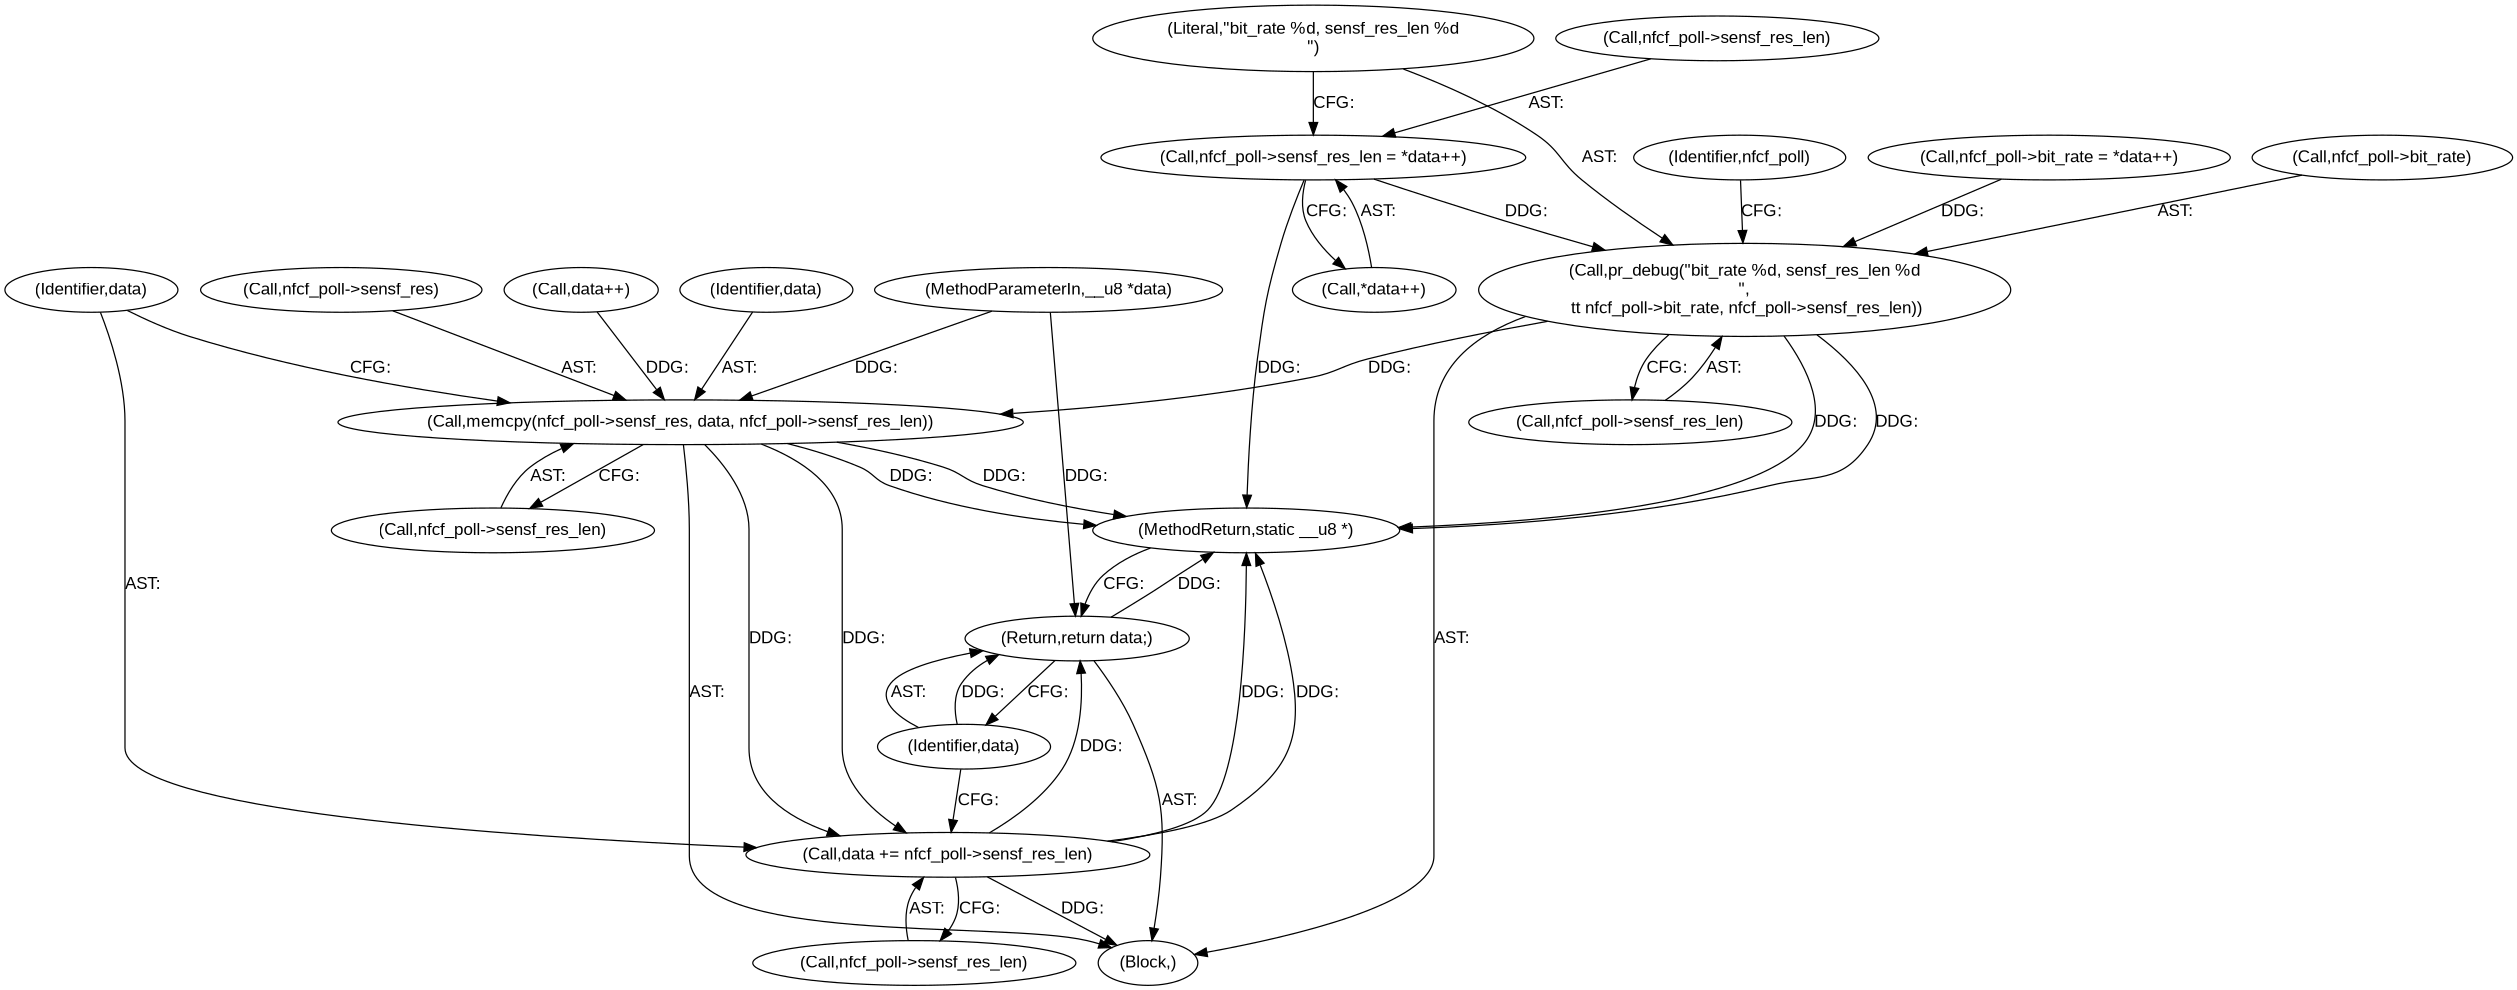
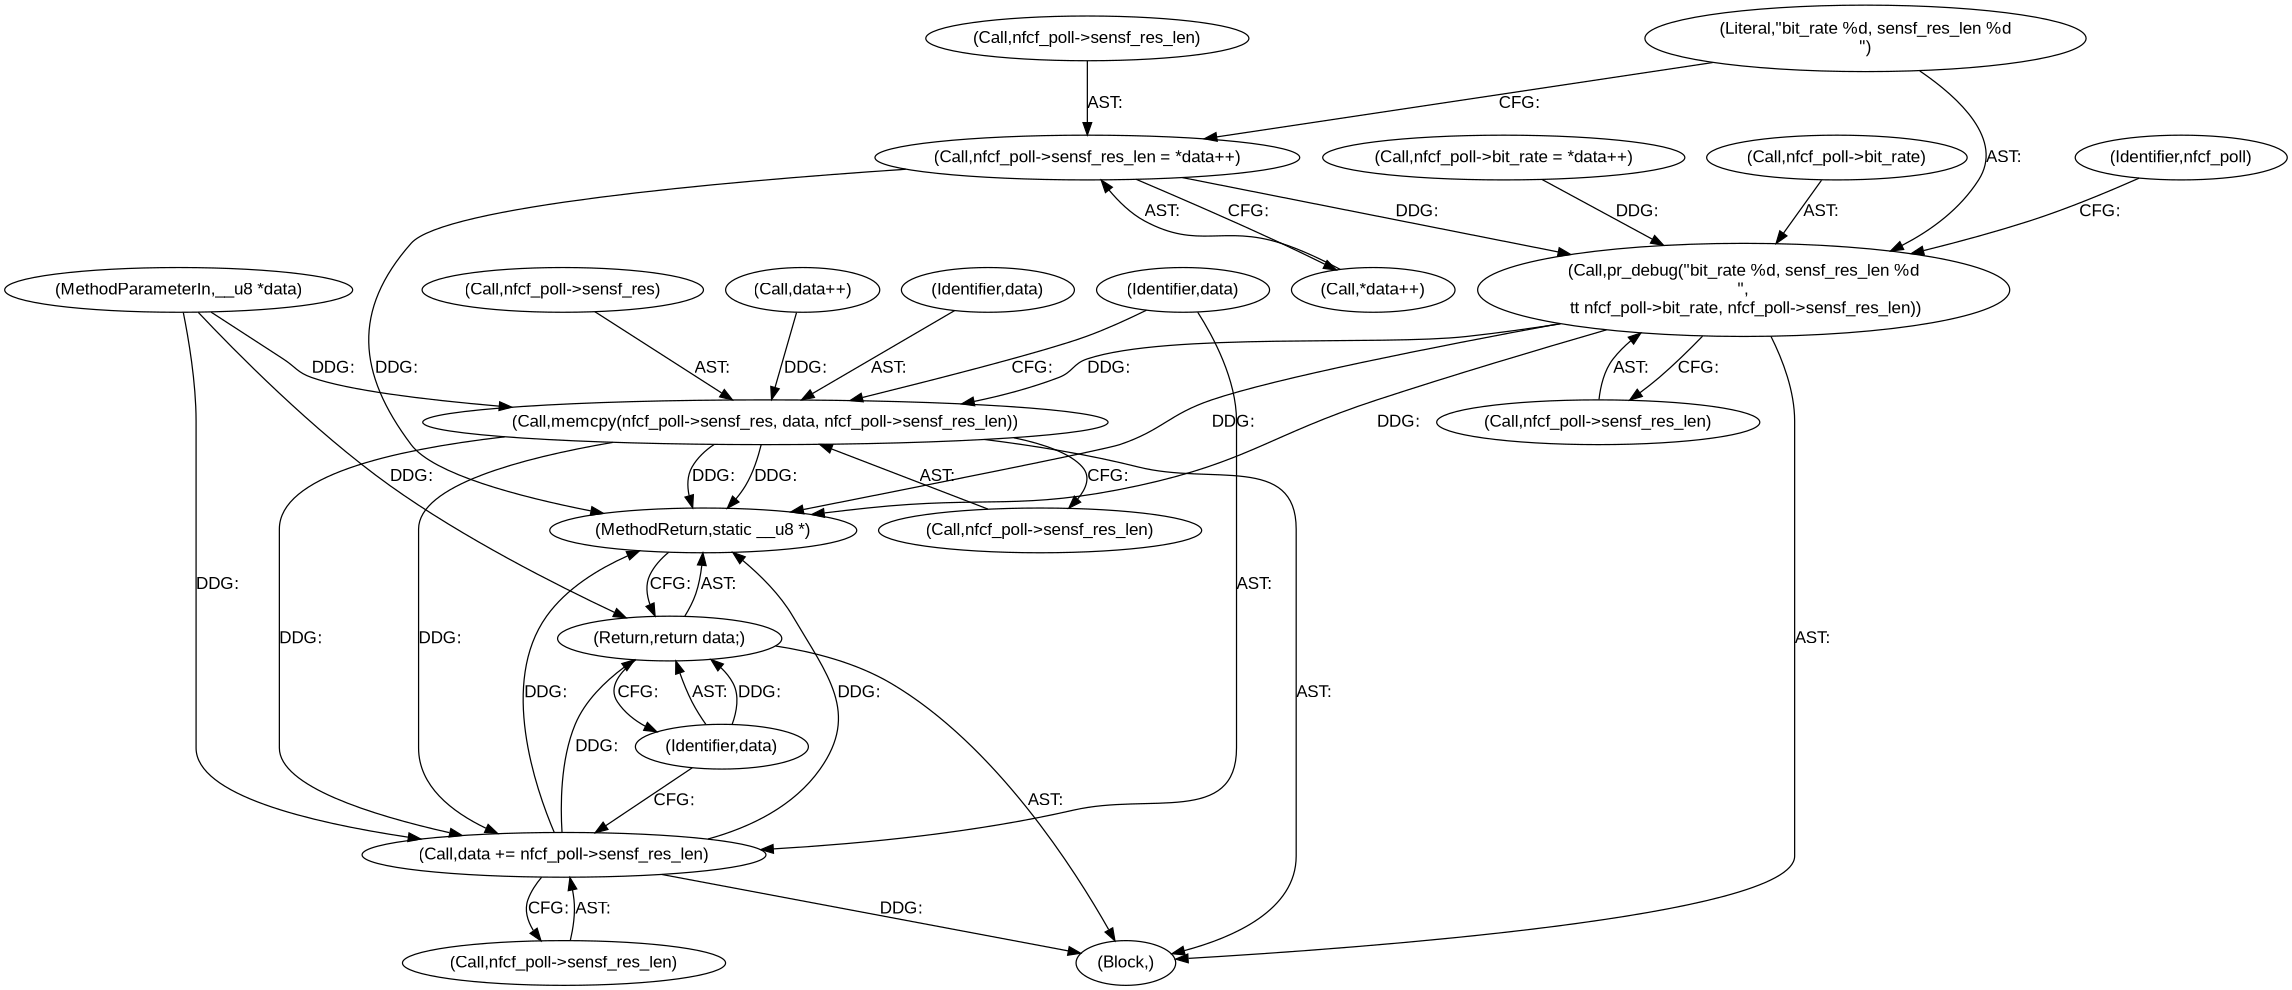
(1202, 584) -> (721, 584)
none -> (196, 650)
